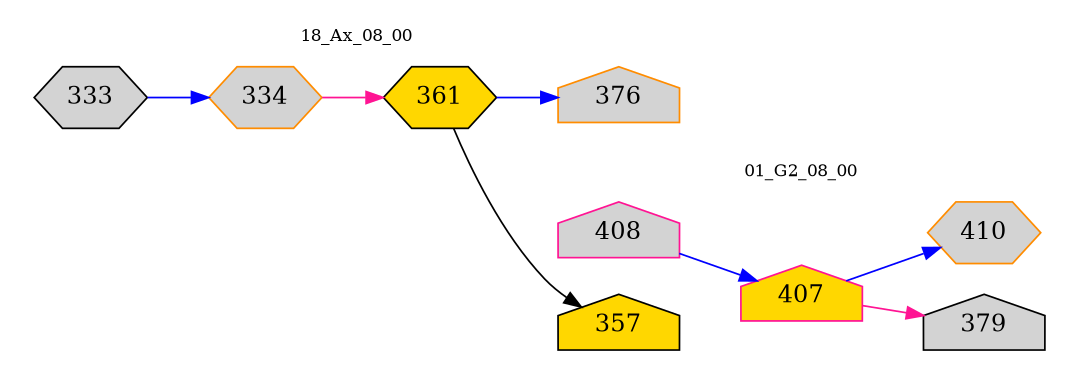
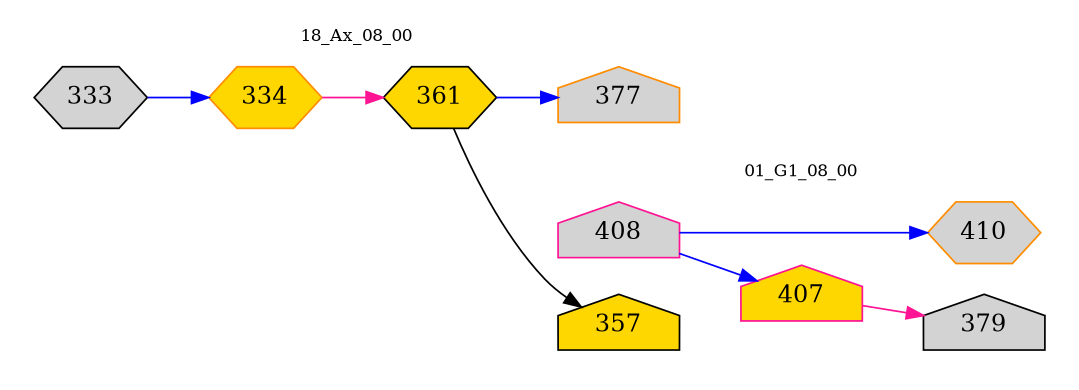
(265, 98) -> (265, 98)
(619, 98) -> (619, 98)
(801, 172) -> (801, 172)
(885, 267) -> (795, 233)
